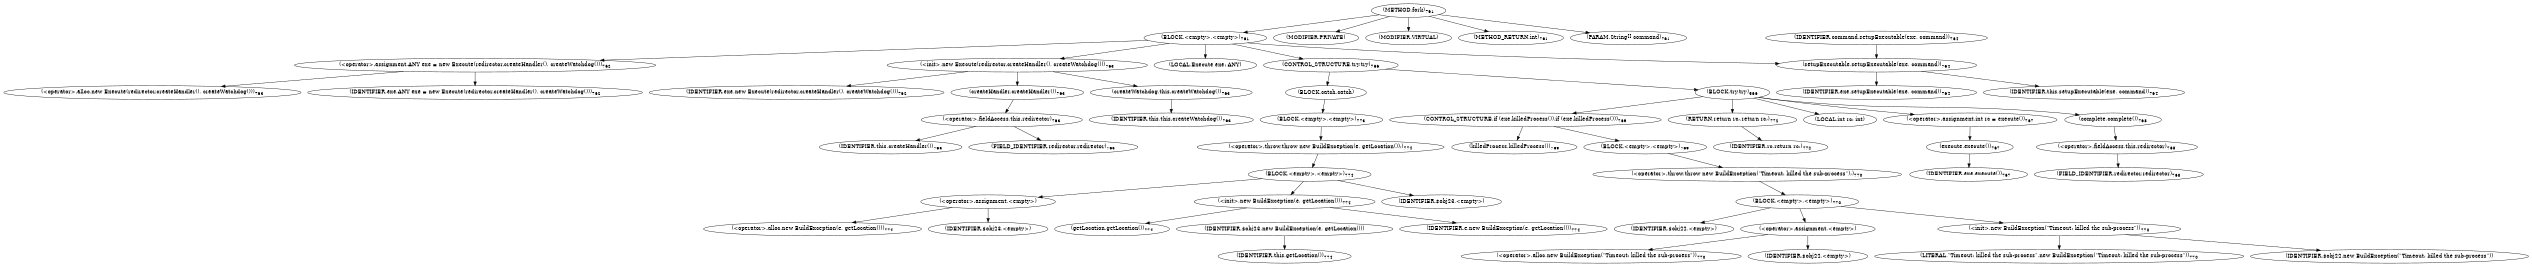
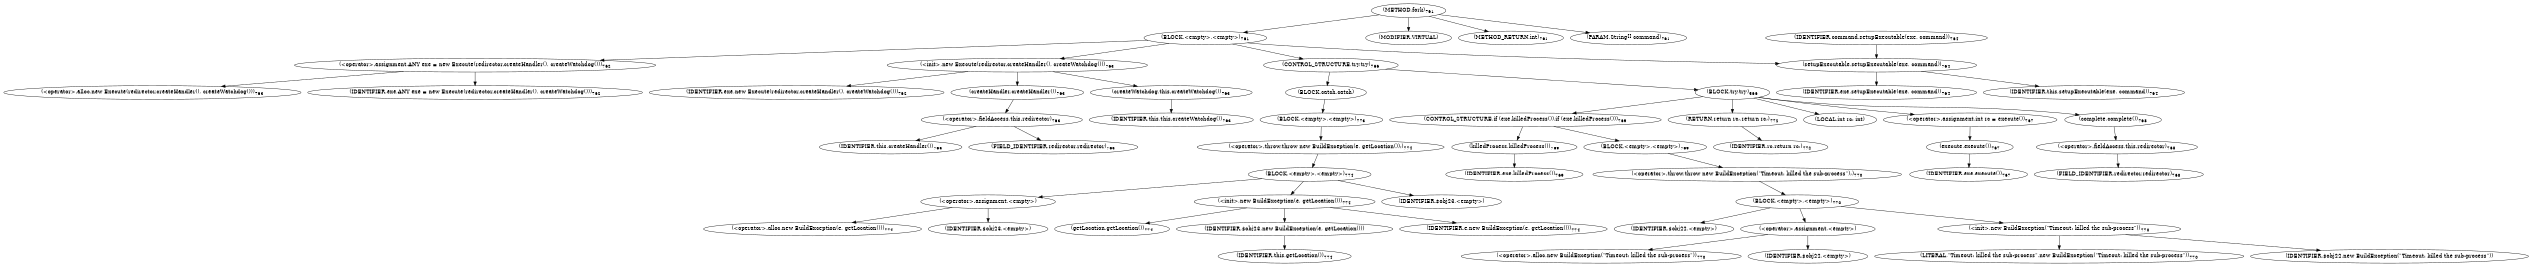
(1316, 38) -> none
(1205, 65) -> none
none -> (1514, 174)
none -> (1285, 214)
